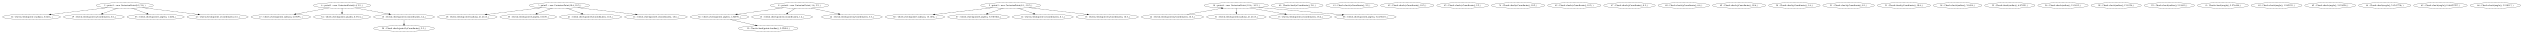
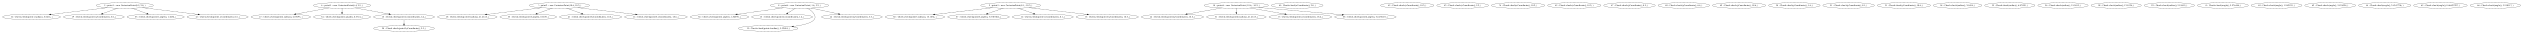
(1352, 5) -> none
(1204, 11) -> (1204, 11)
(743, 22) -> (811, 22)
